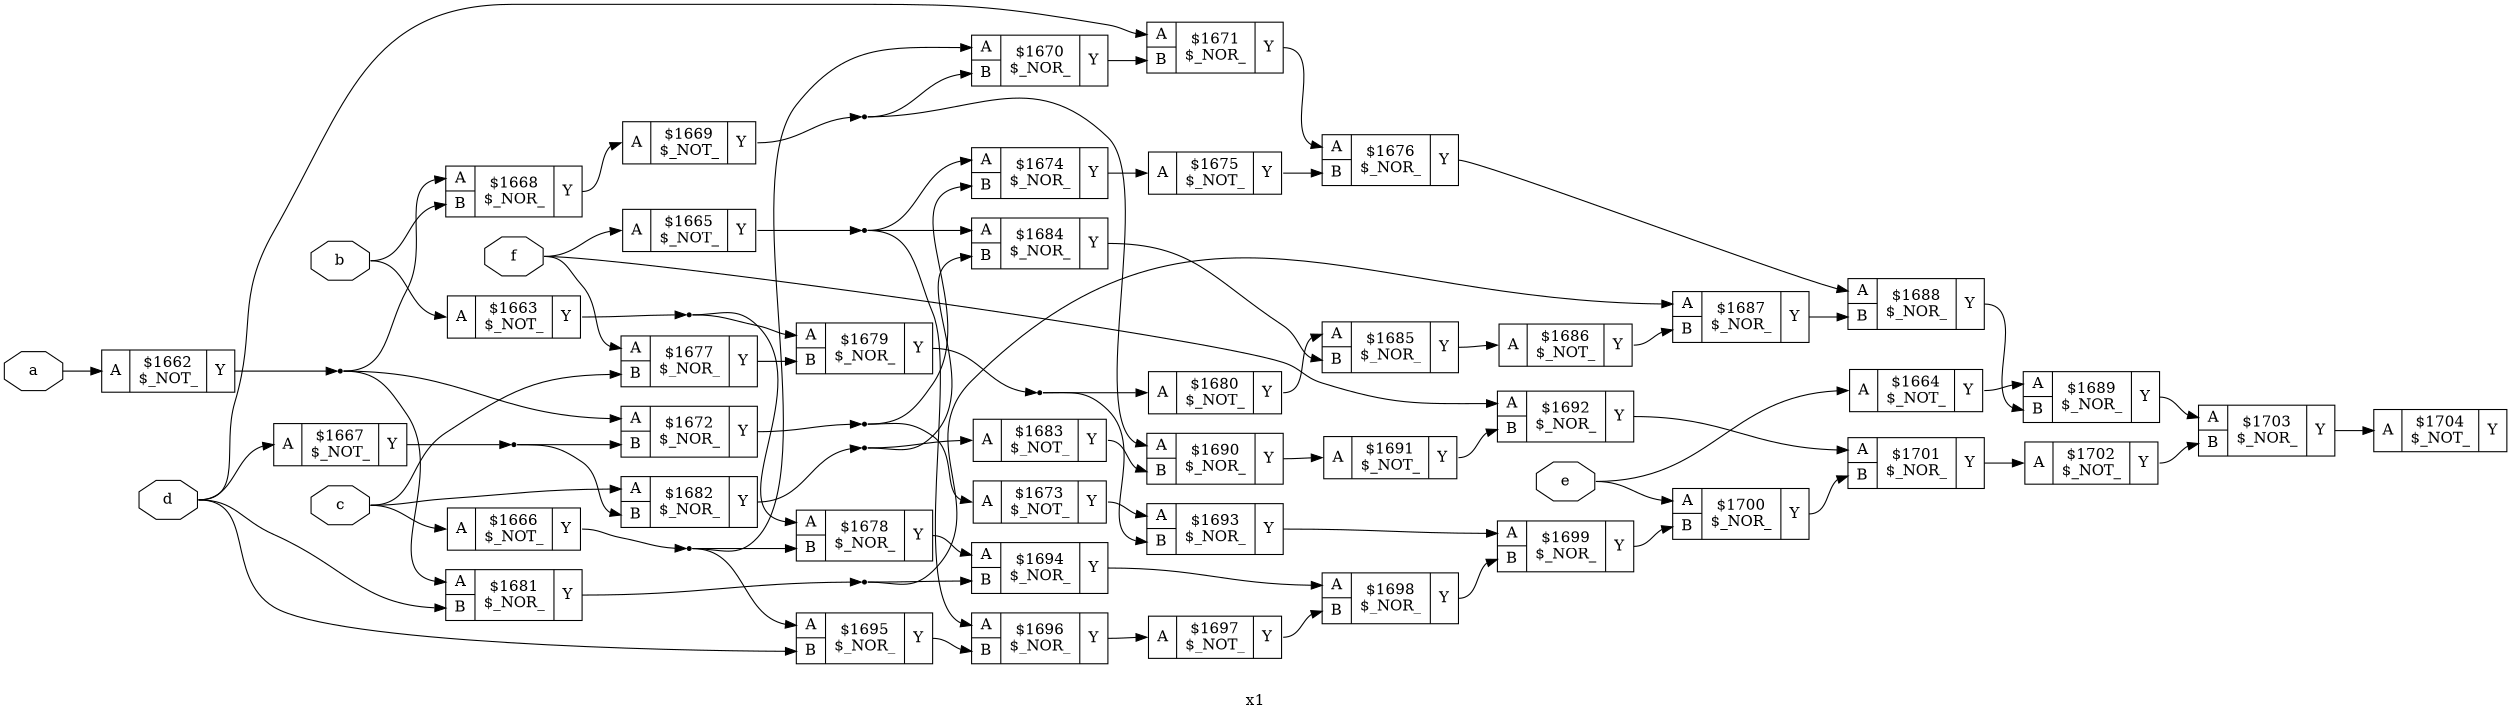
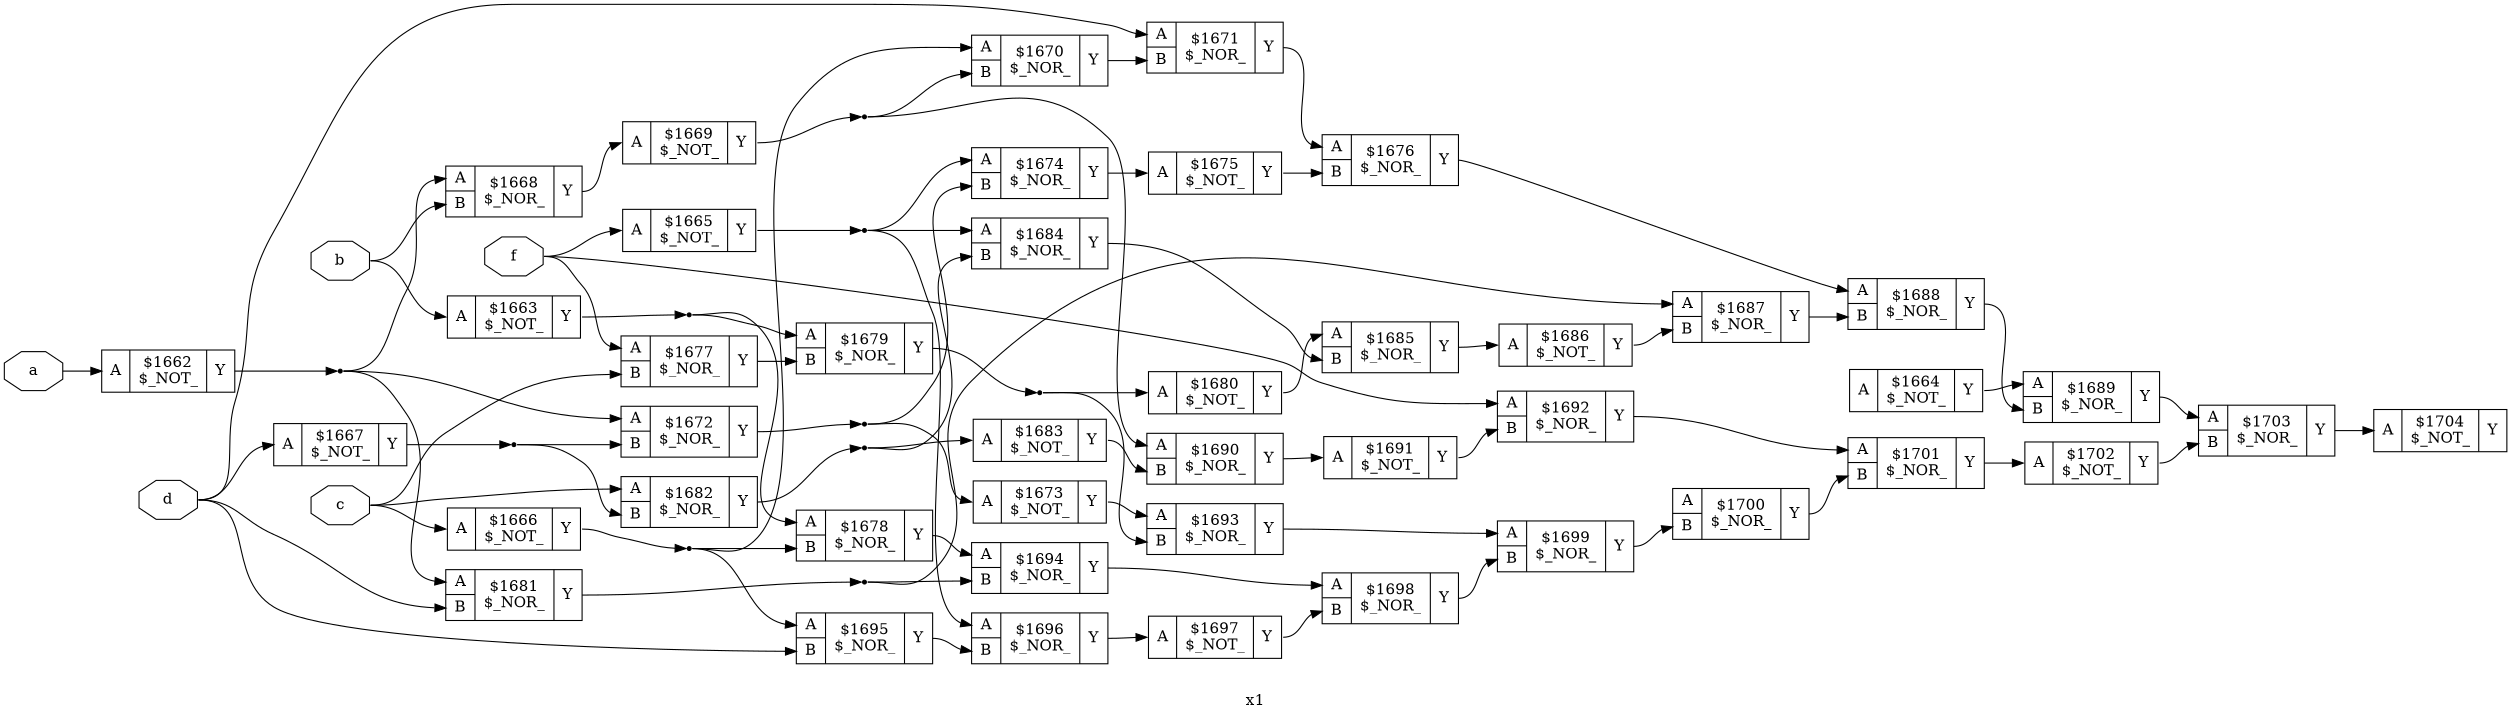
(1566, 481) -> none
